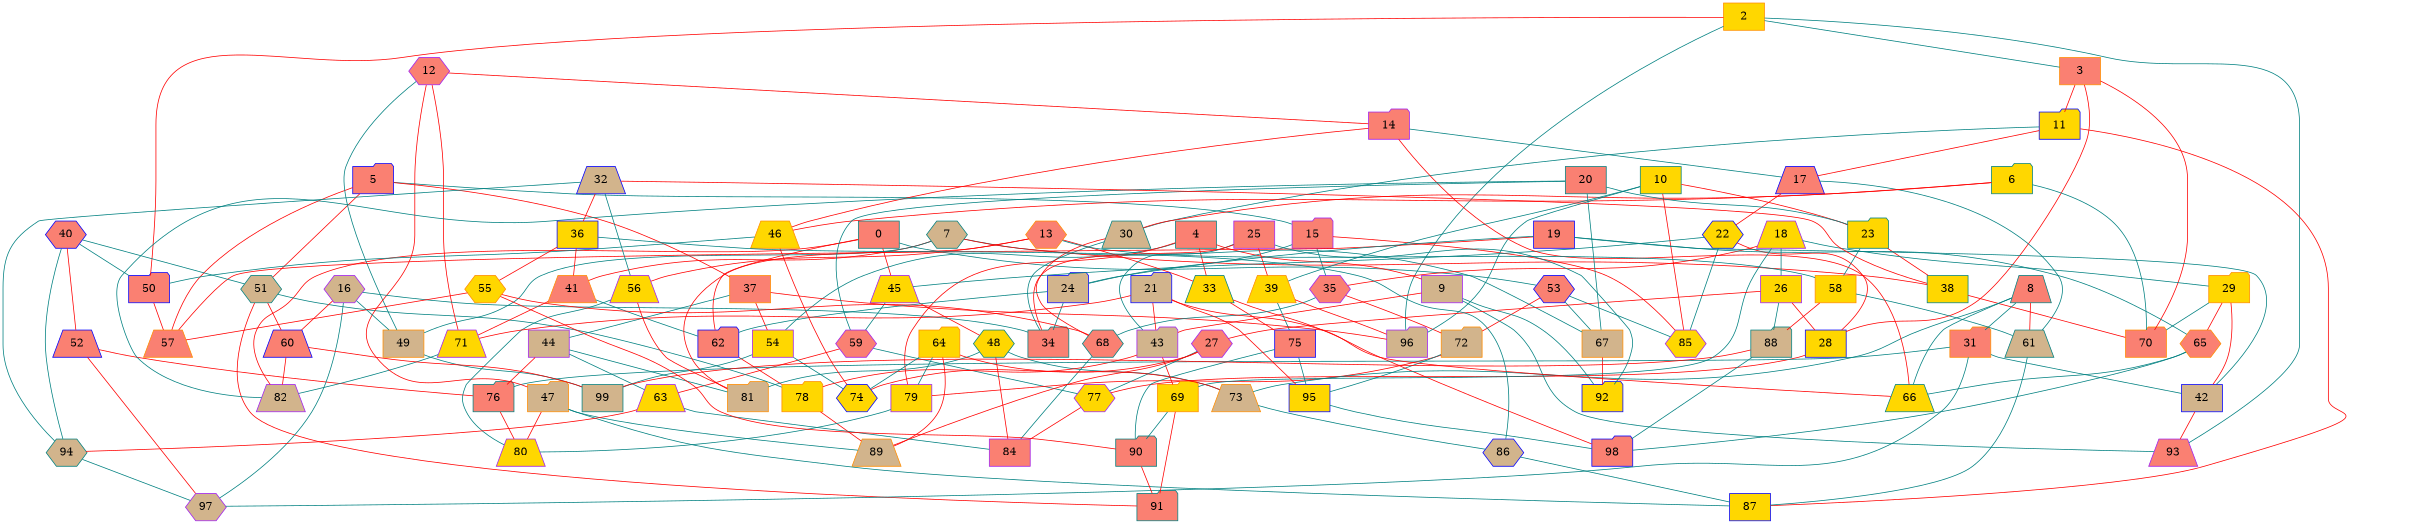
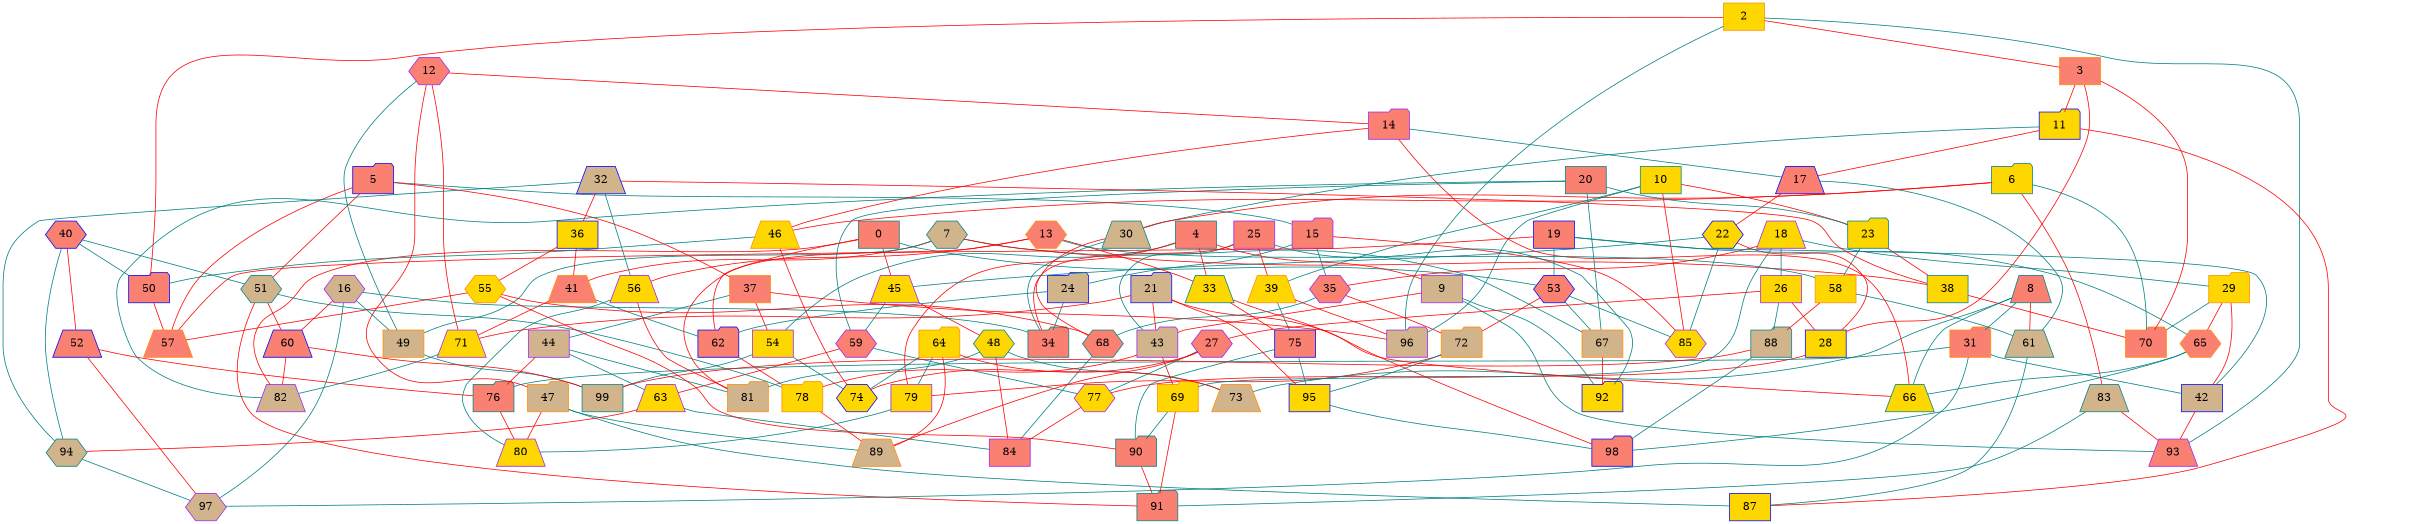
(1912, 44) -> (1912, 44)
(1310, 253) -> (1554, 262)
none -> (2104, 398)
(1503, 453) -> none
